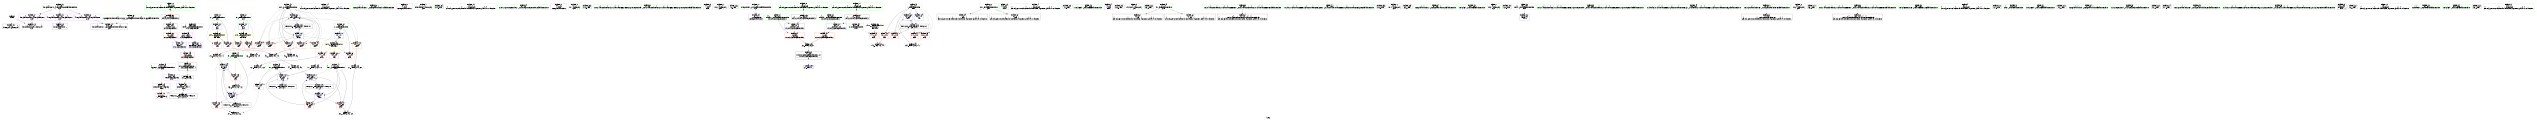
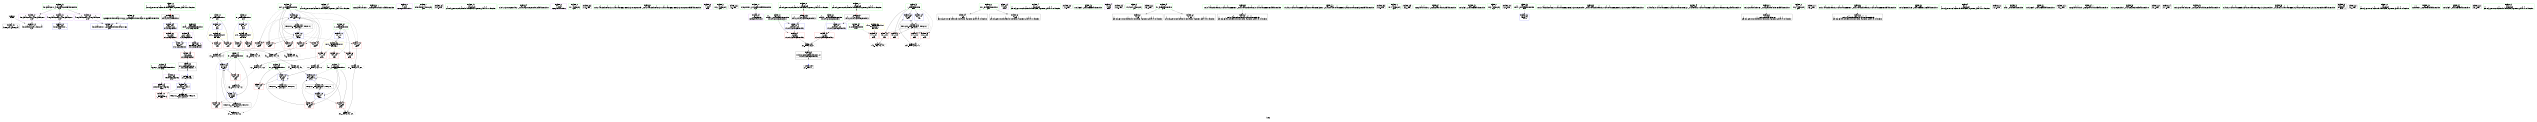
(249, 47) -> (249, 47)
